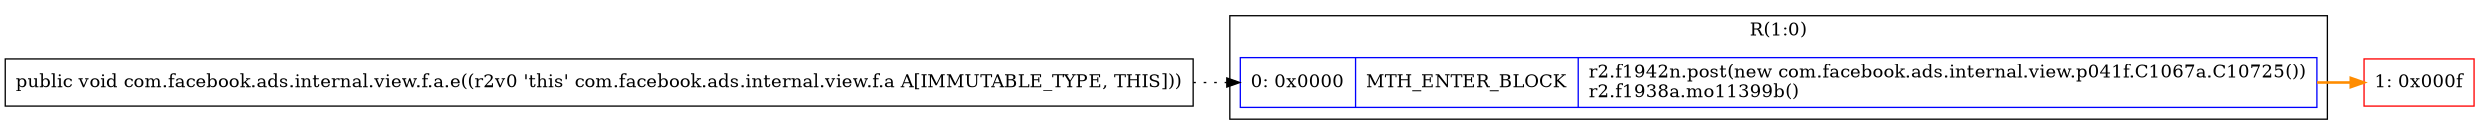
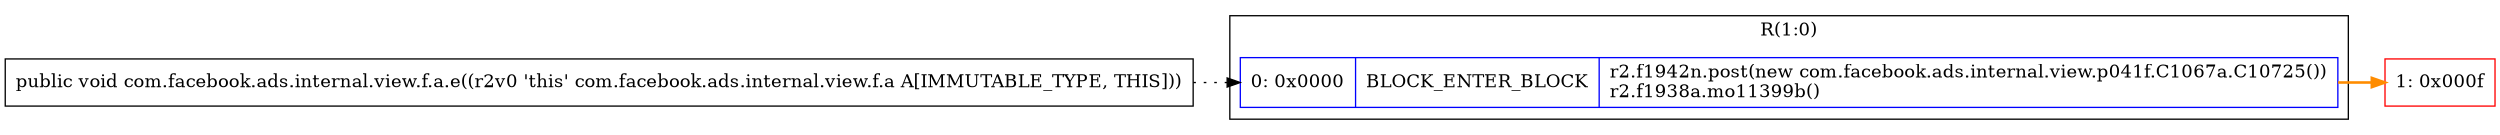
(1467, 82) -> (1477, 82)
